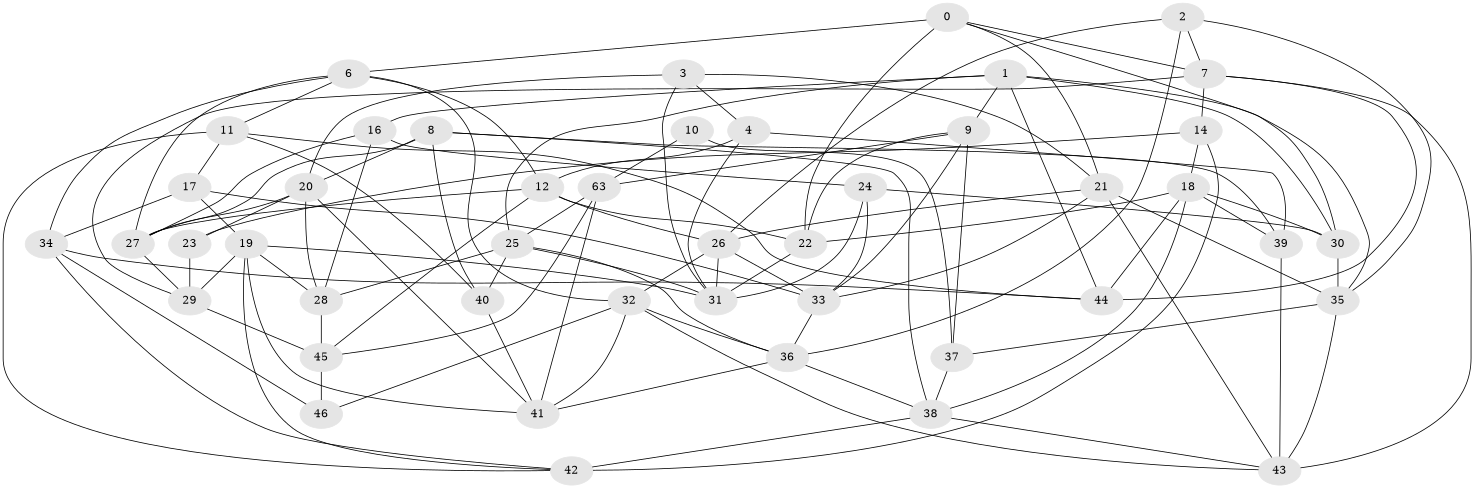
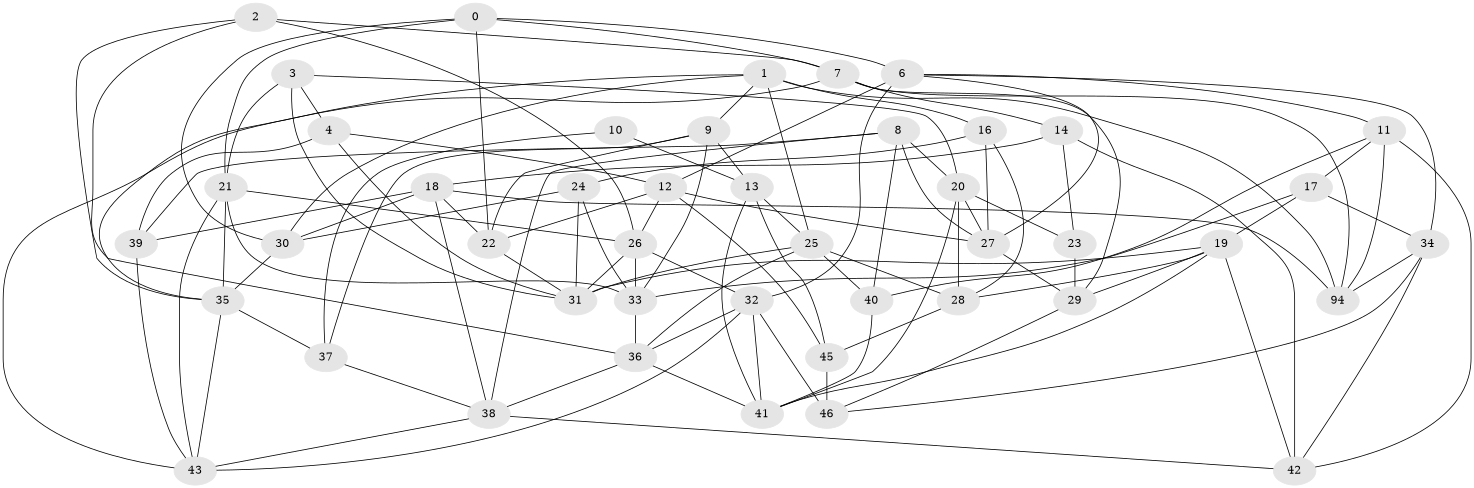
(599, 187) -> (752, 187)
(1102, 301) -> (1338, 301)
(256, 329) -> (952, 360)
